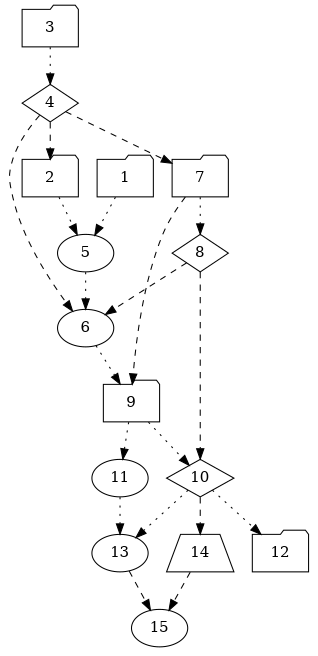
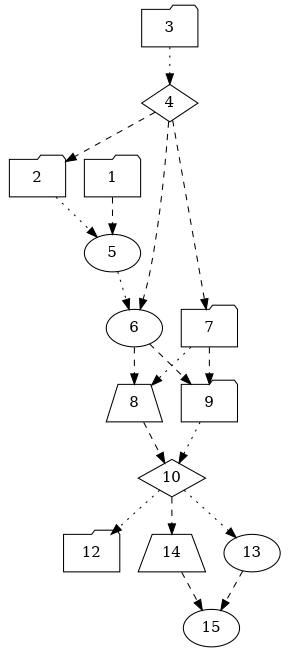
(108, 212) -> (113, 211)
(200, 253) -> (134, 403)
(154, 284) -> (134, 361)
(105, 360) -> (167, 360)
(120, 478) -> none
